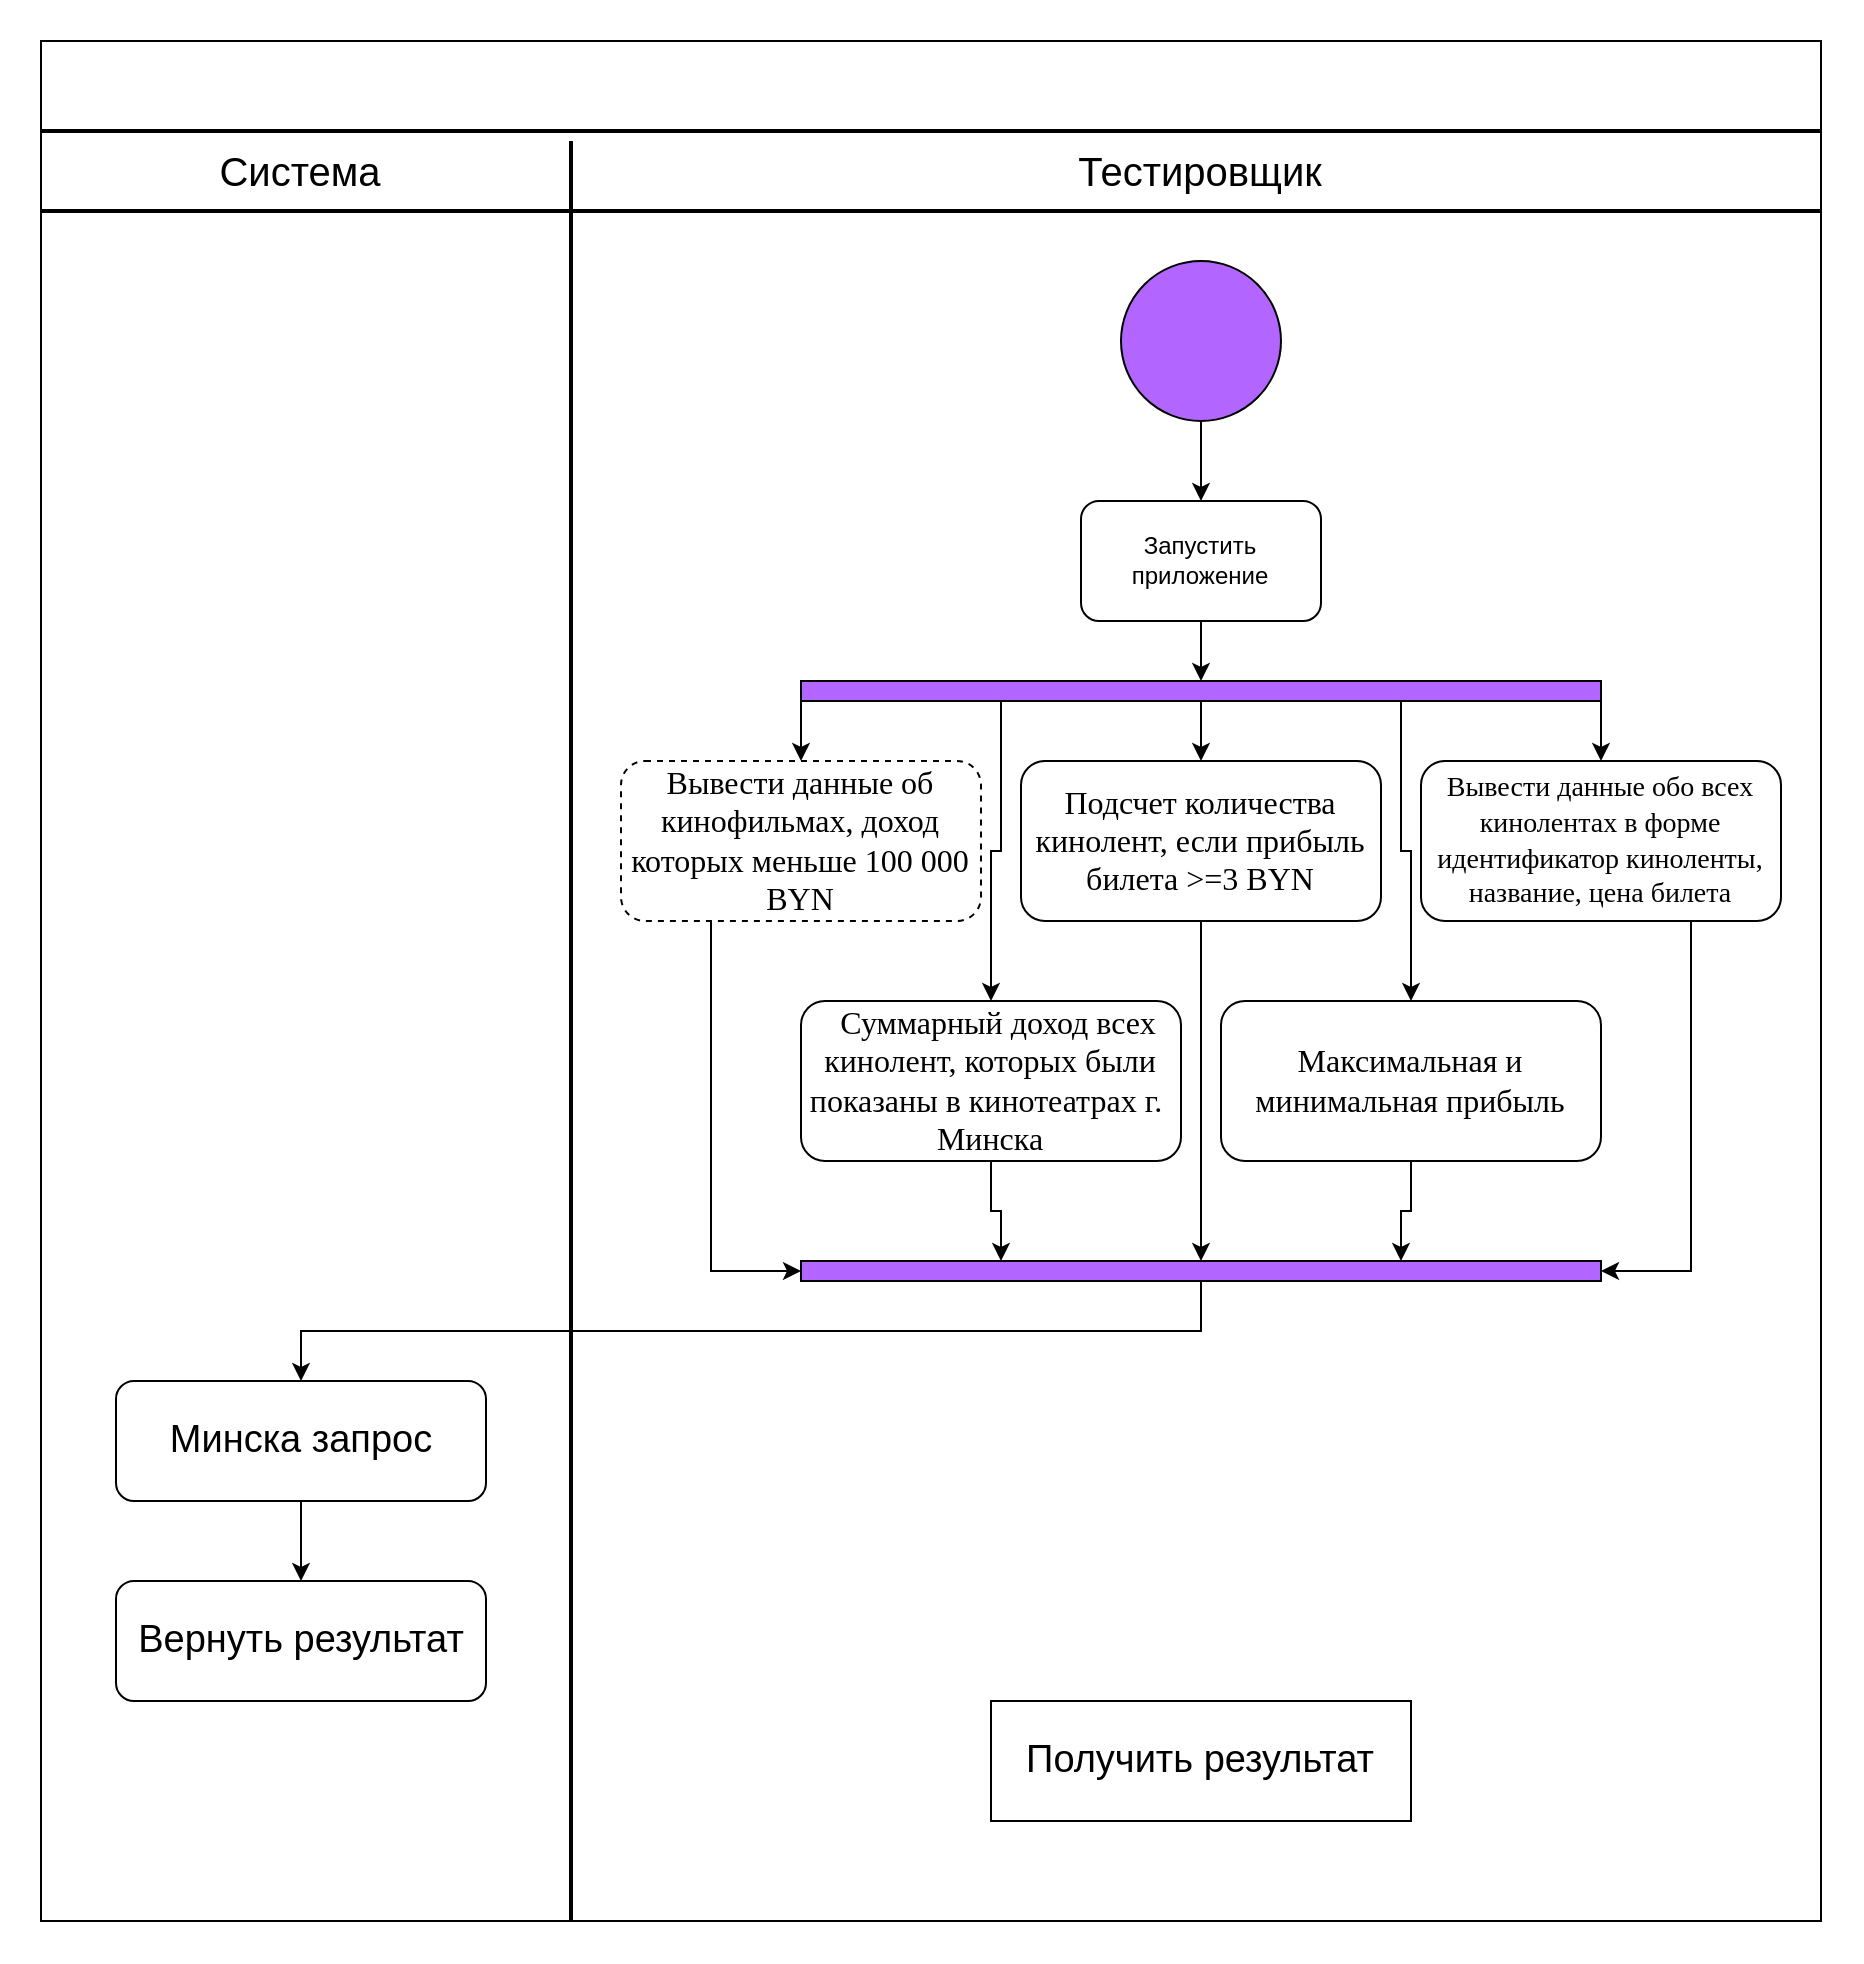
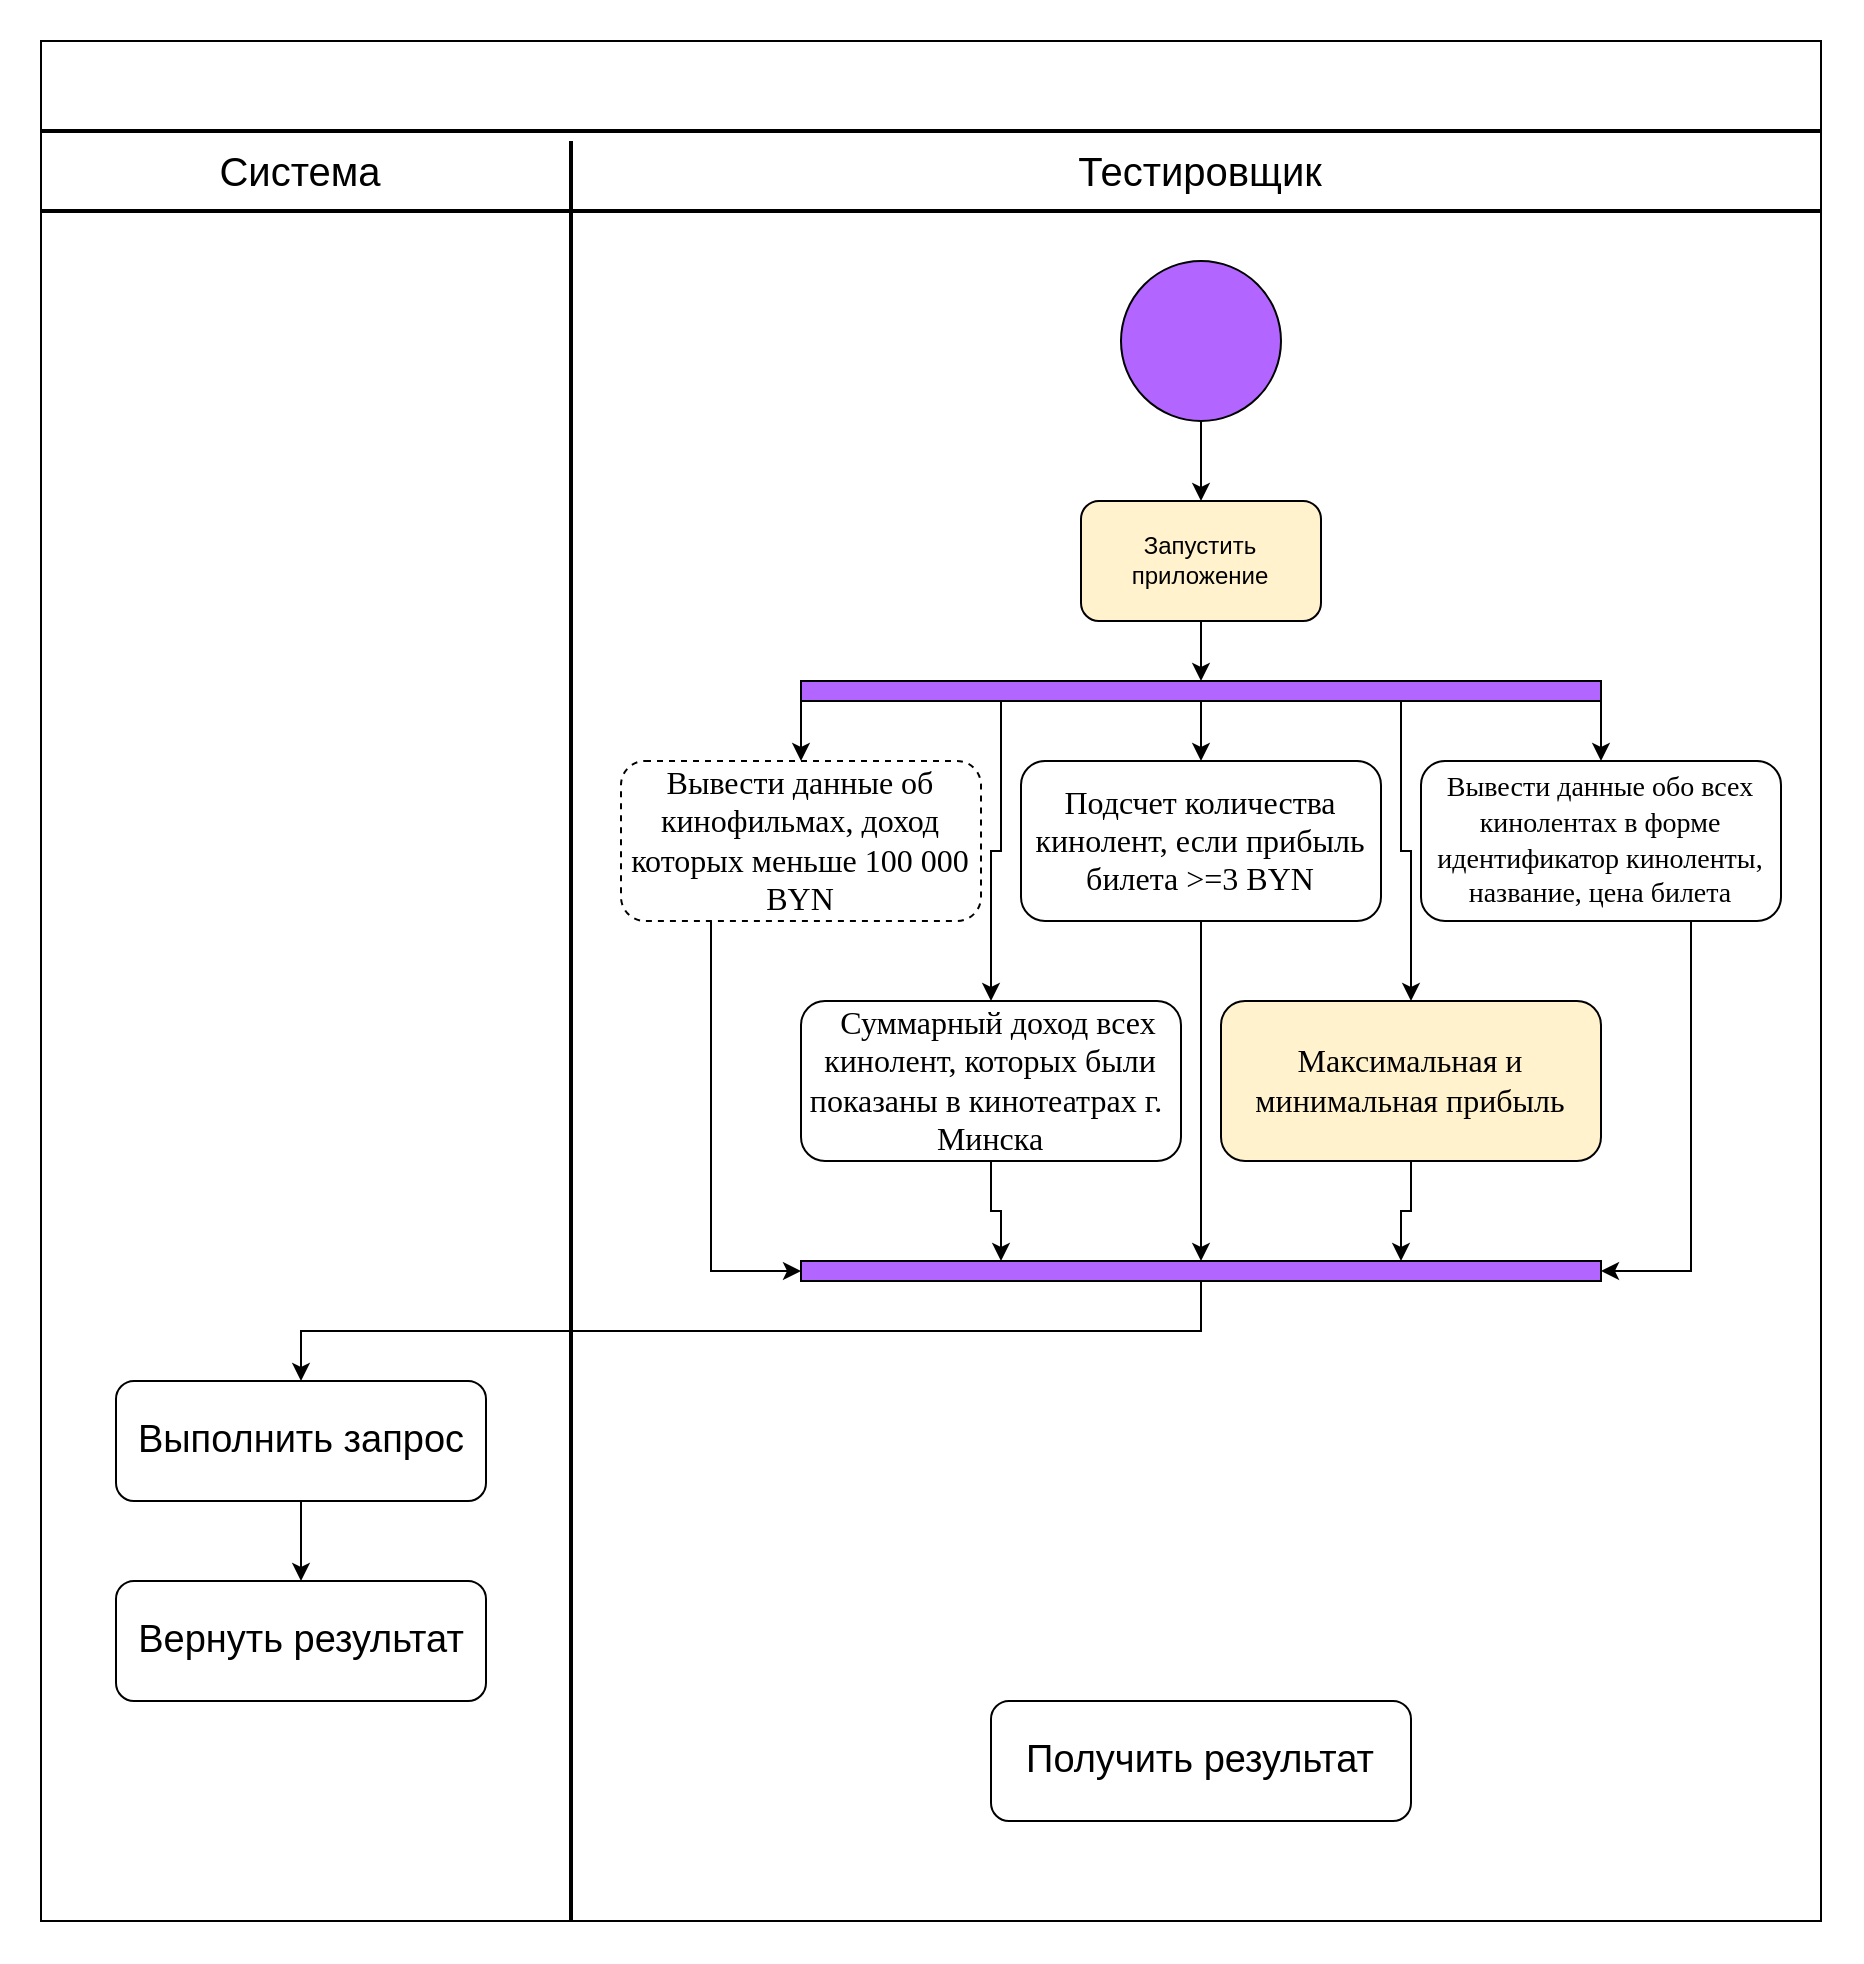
(1201, 561) -> (1201, 561)
(1411, 1081) -> (1411, 1081)
(302, 1441) -> (302, 1441)
(1201, 1761) -> (1201, 1761)
